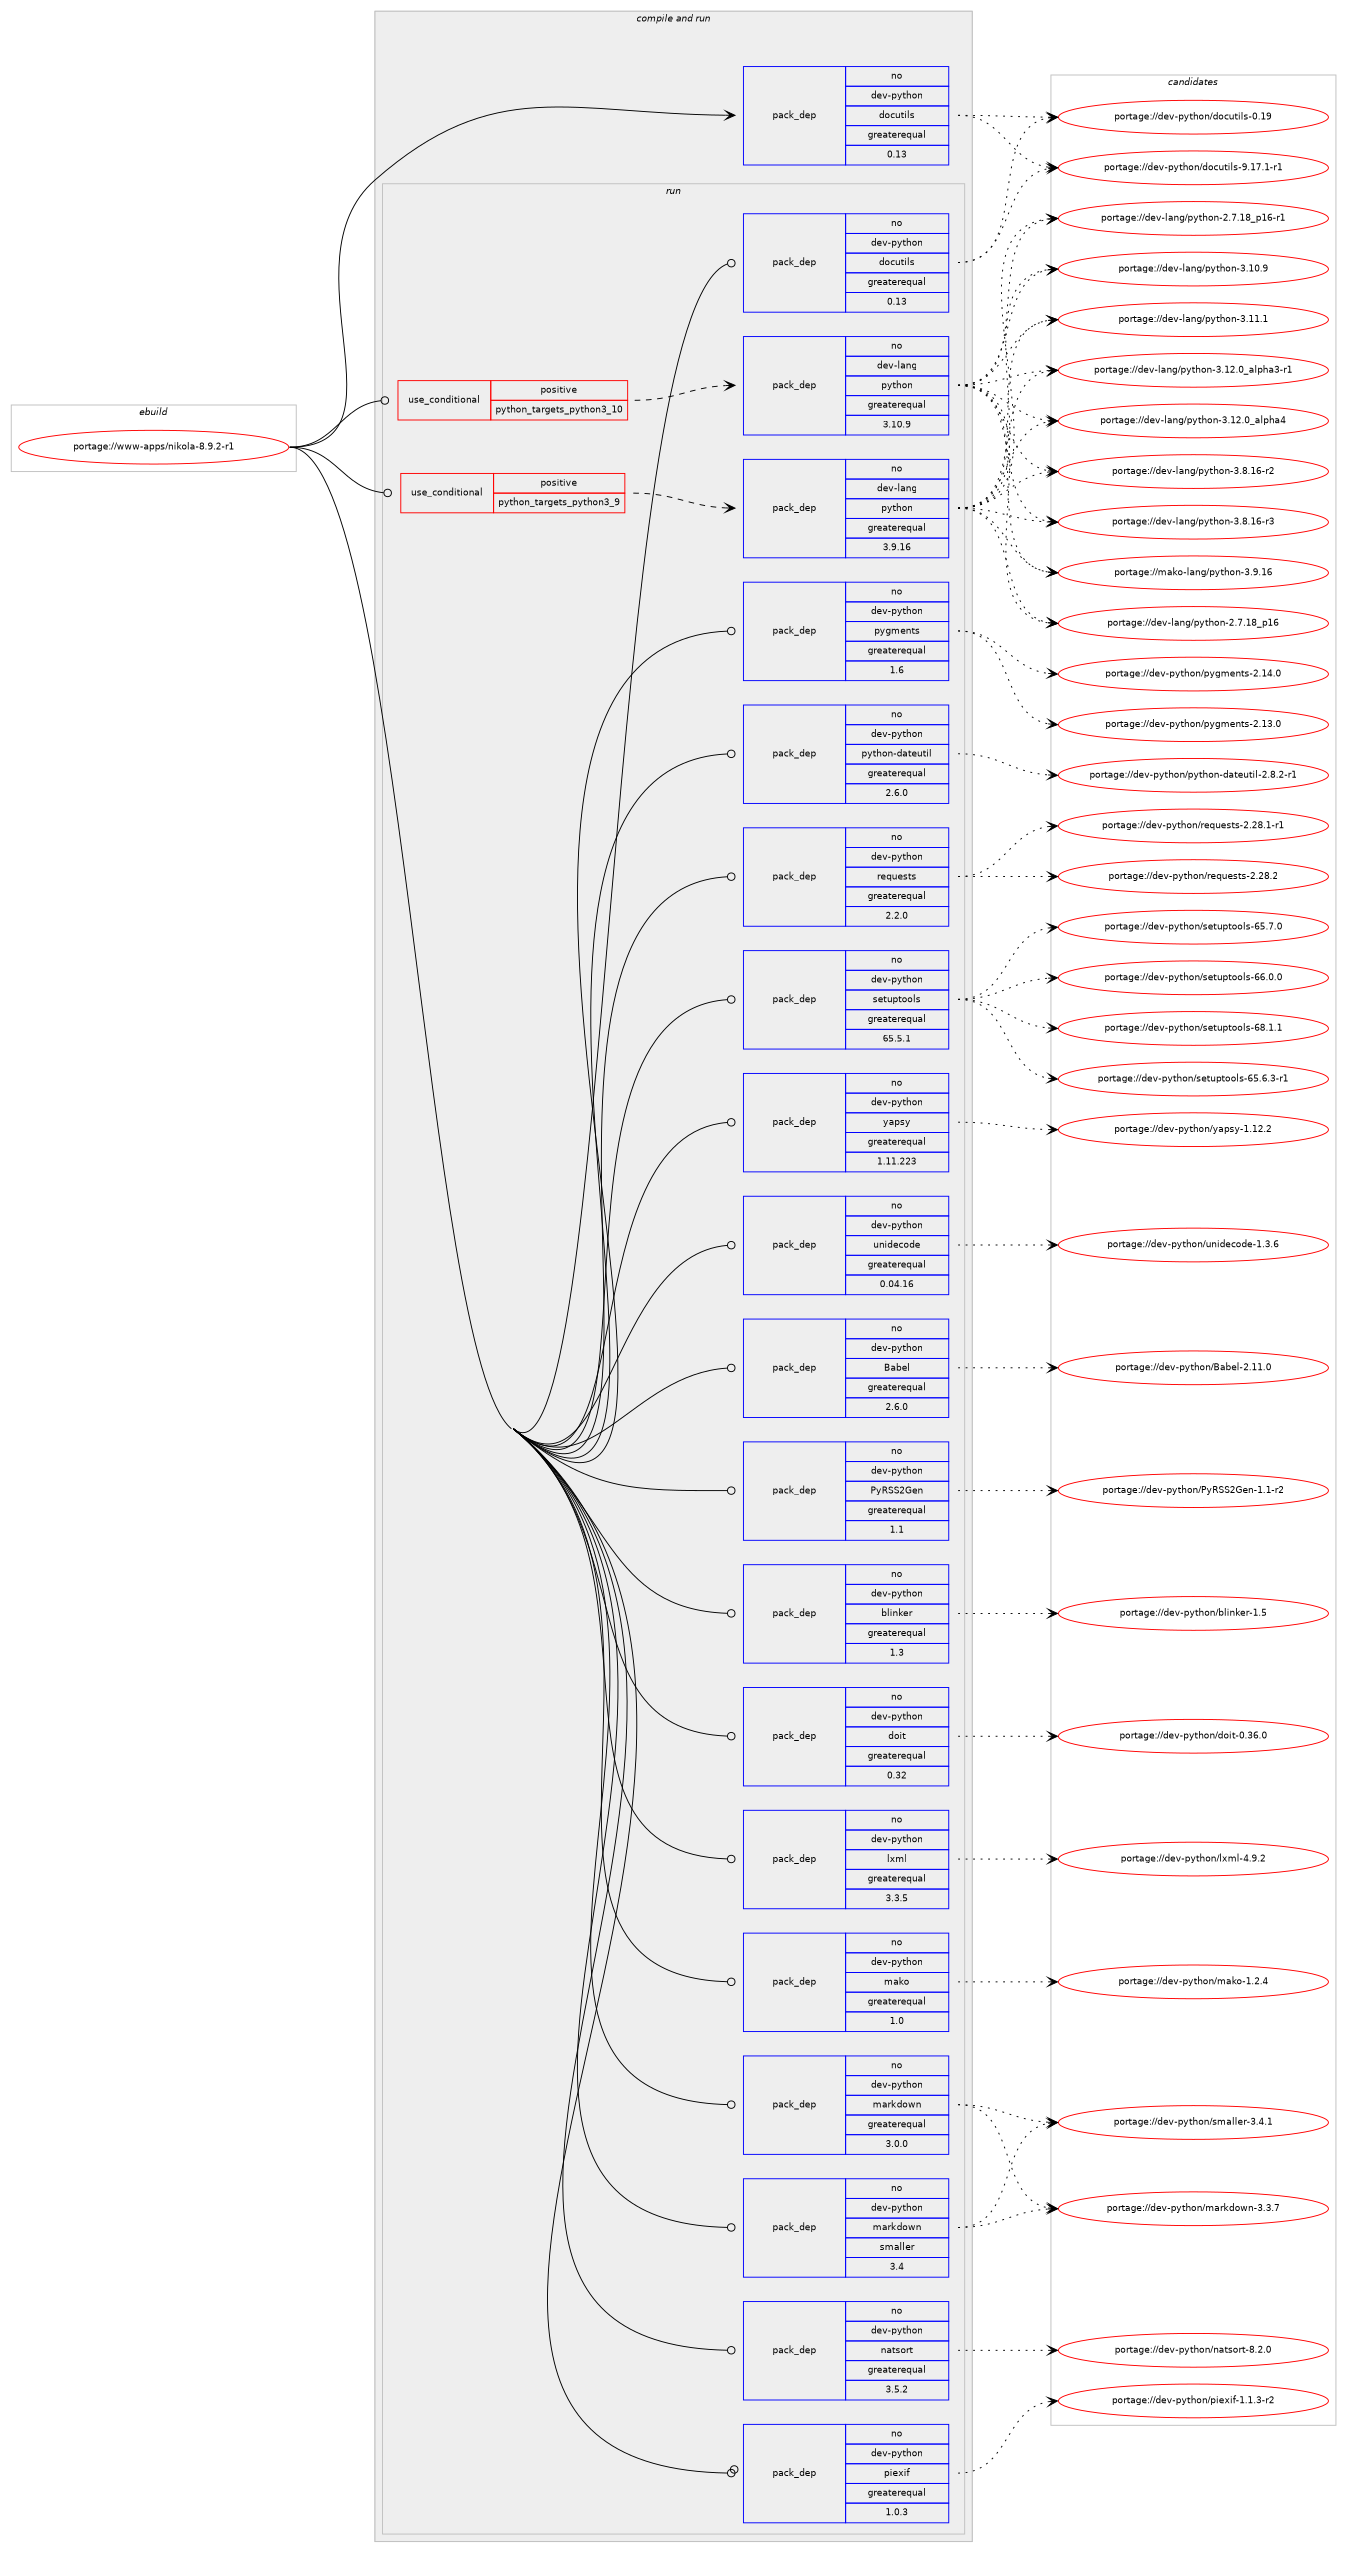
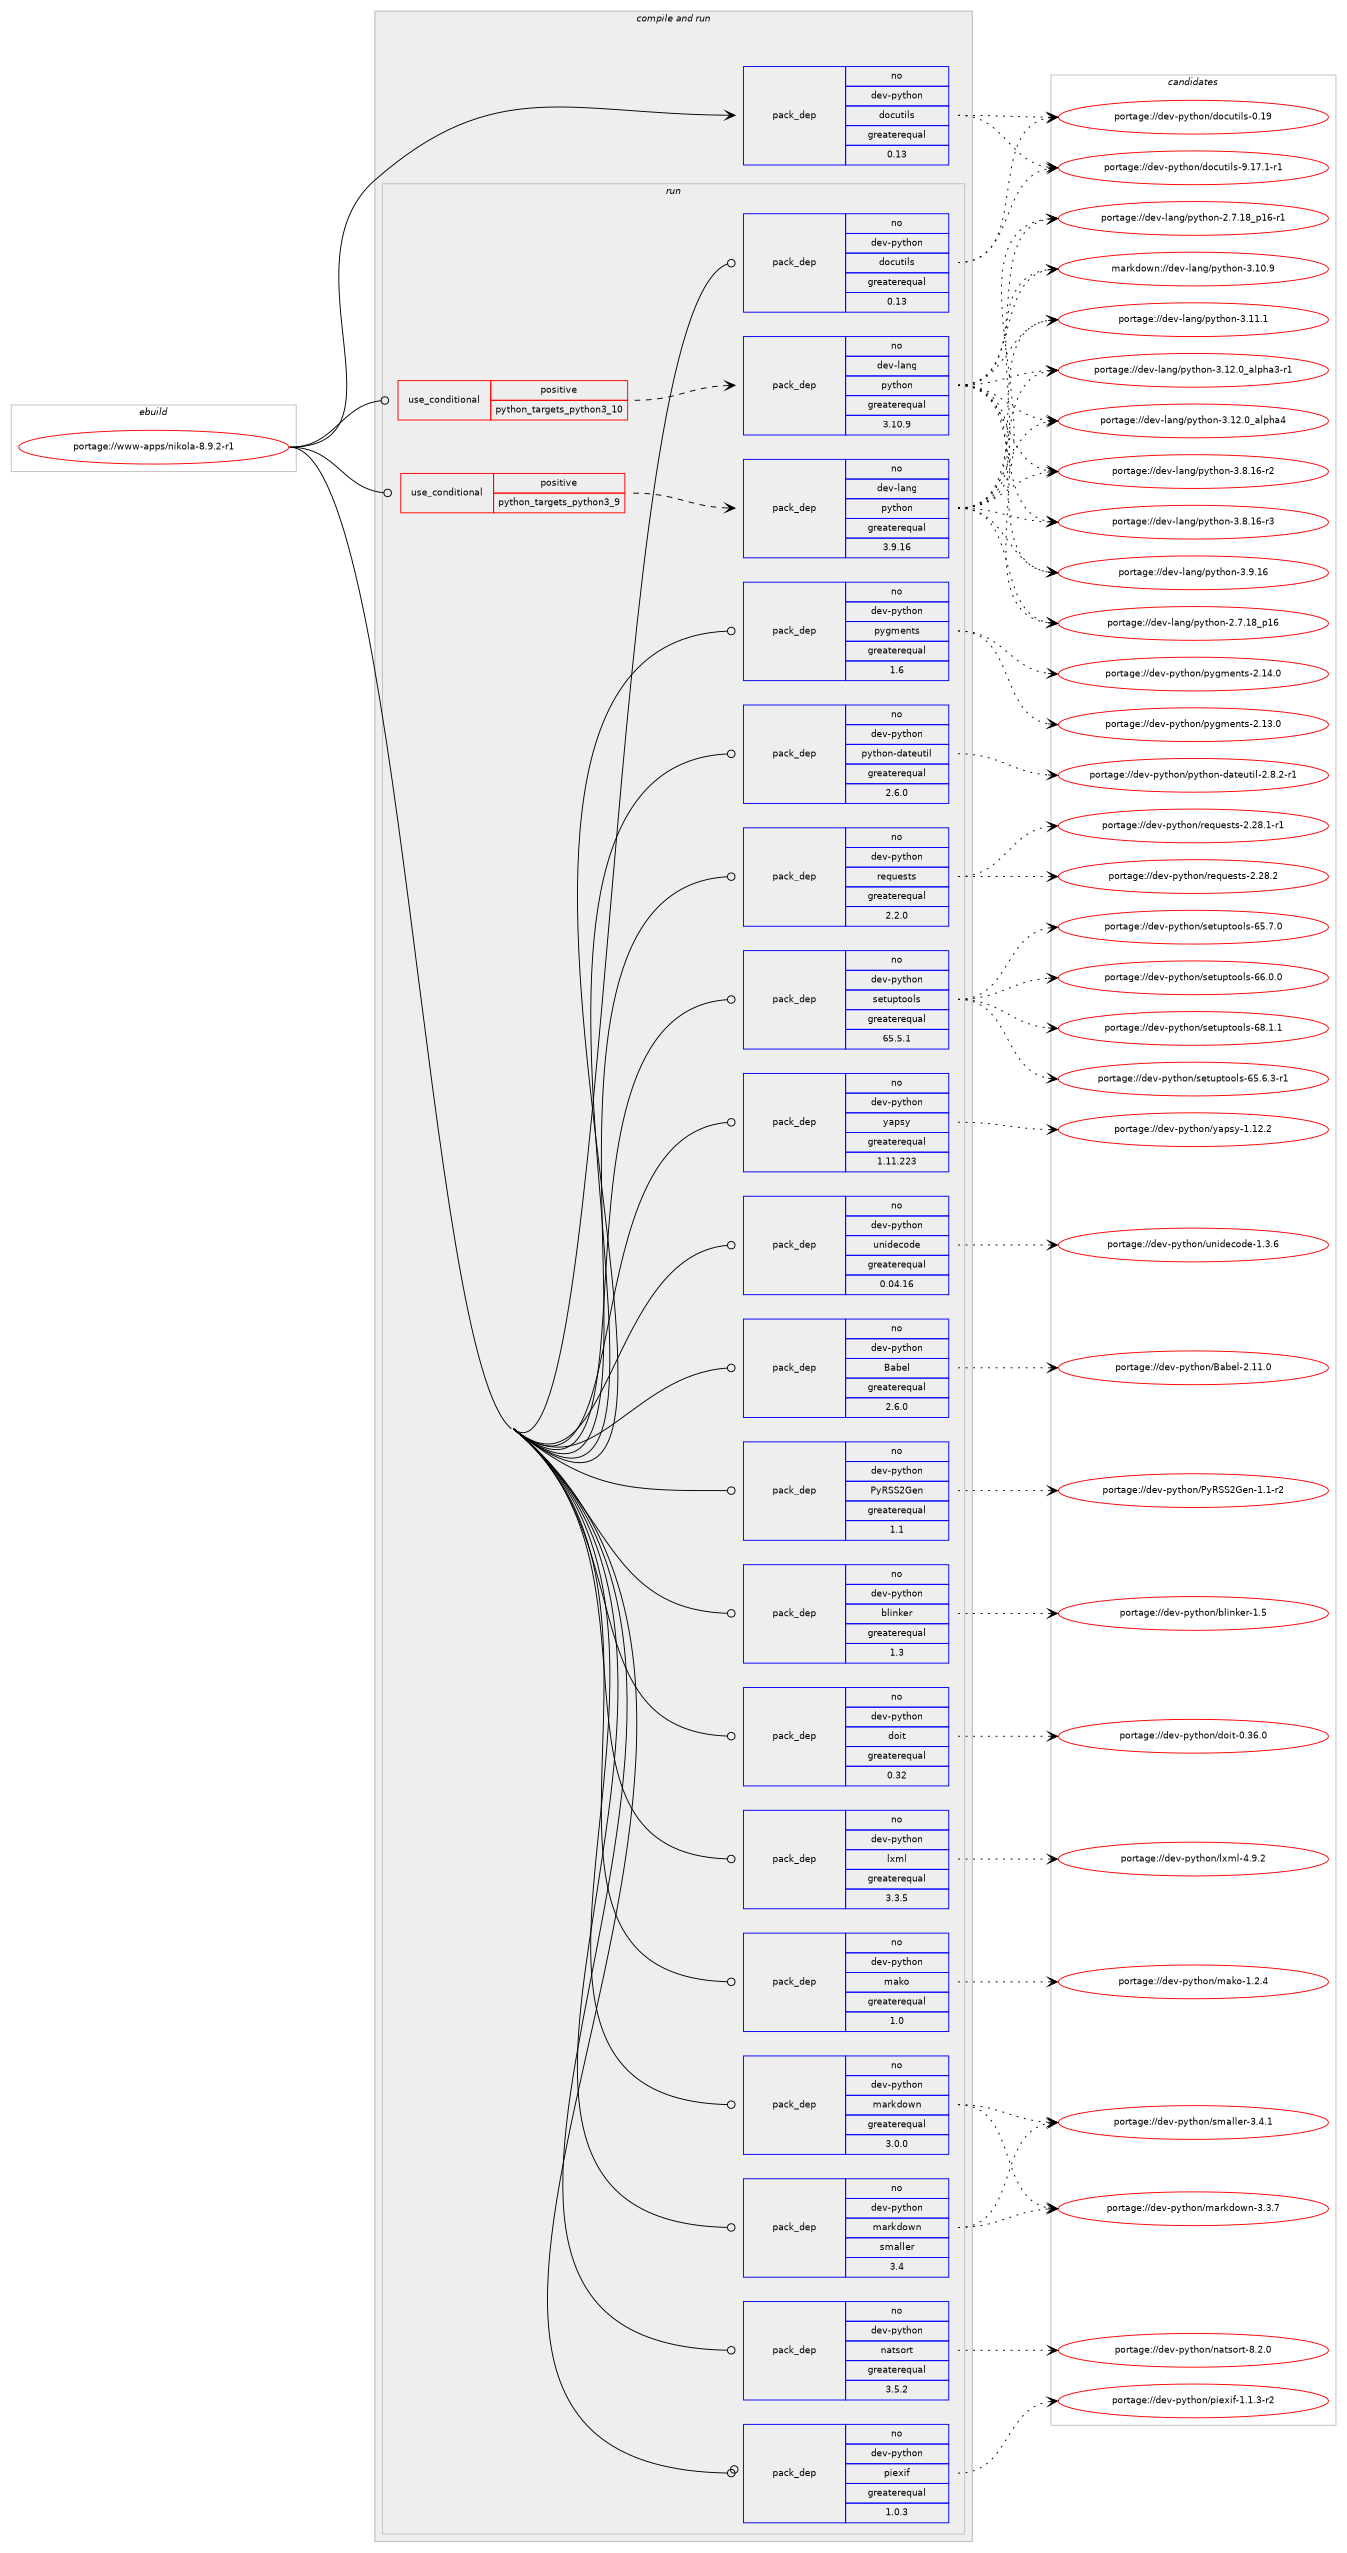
(1193, 269) -> (1193, 269)
(1193, 573) -> (1193, 573)
